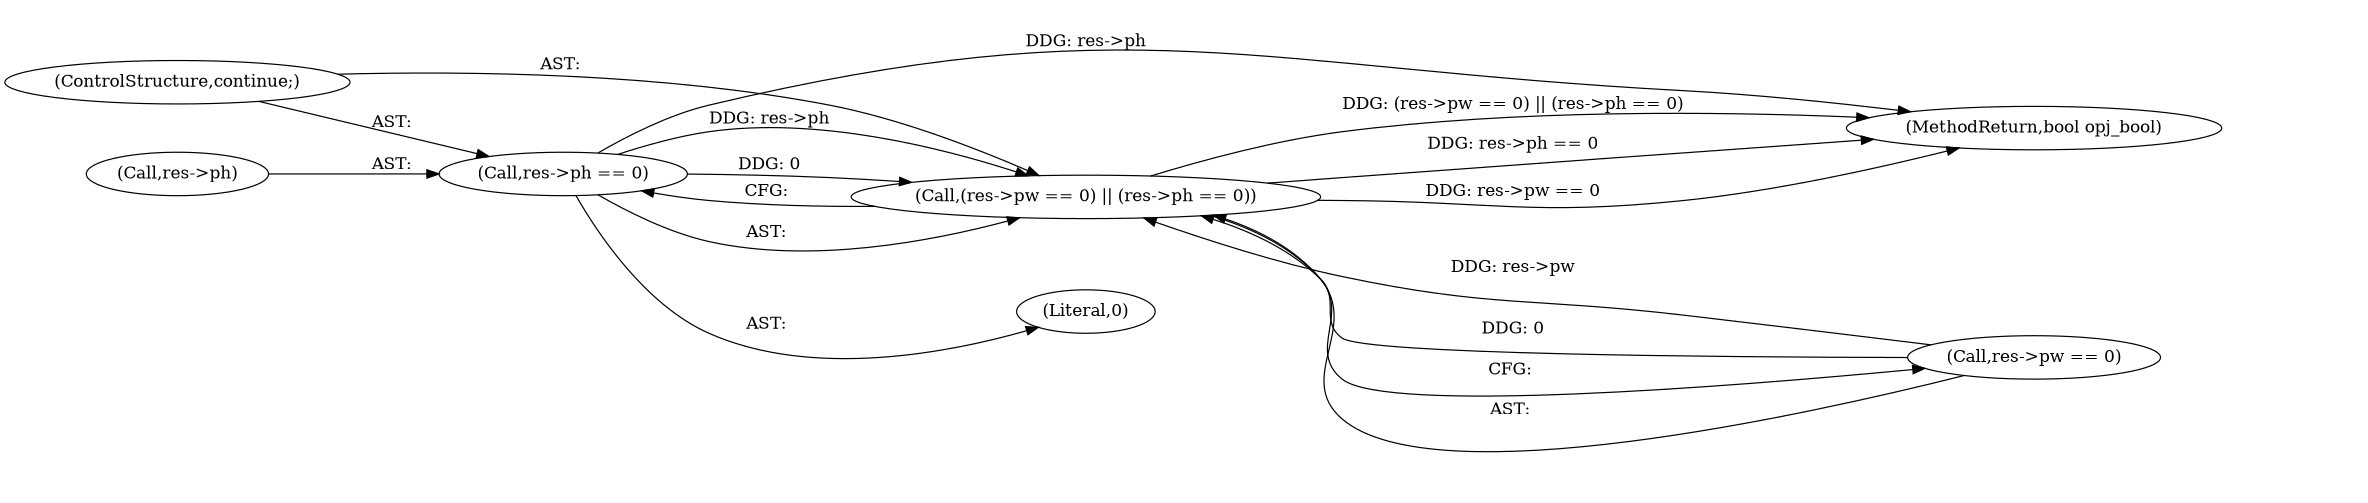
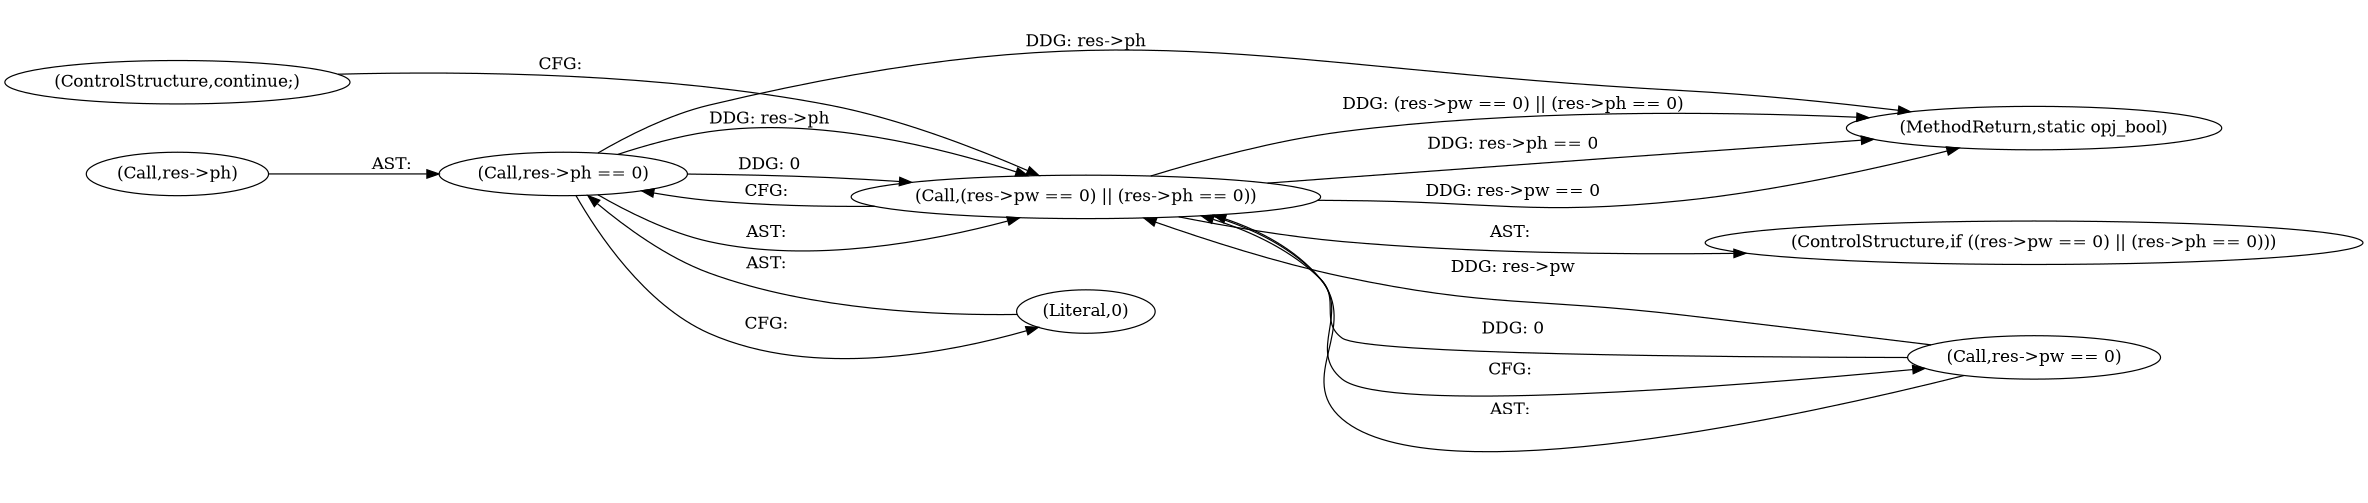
(563, 65) -> (563, 65)
(368, 128) -> (796, 297)
(2034, 128) -> (2034, 128)
none -> (2034, 243)
(769, 324) -> (769, 324)
